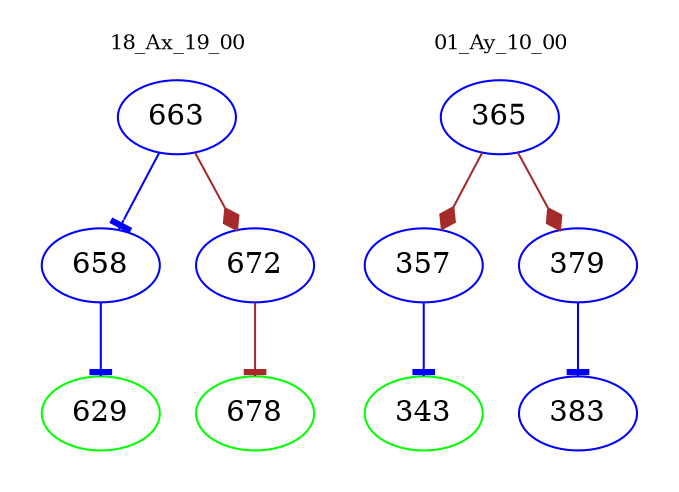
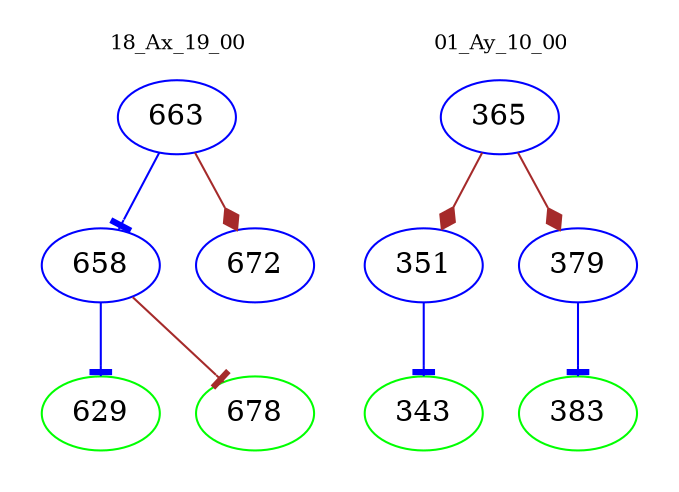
(424, 265) -> (424, 265)
(255, 334) -> (174, 336)
(578, 413) -> (578, 413)
